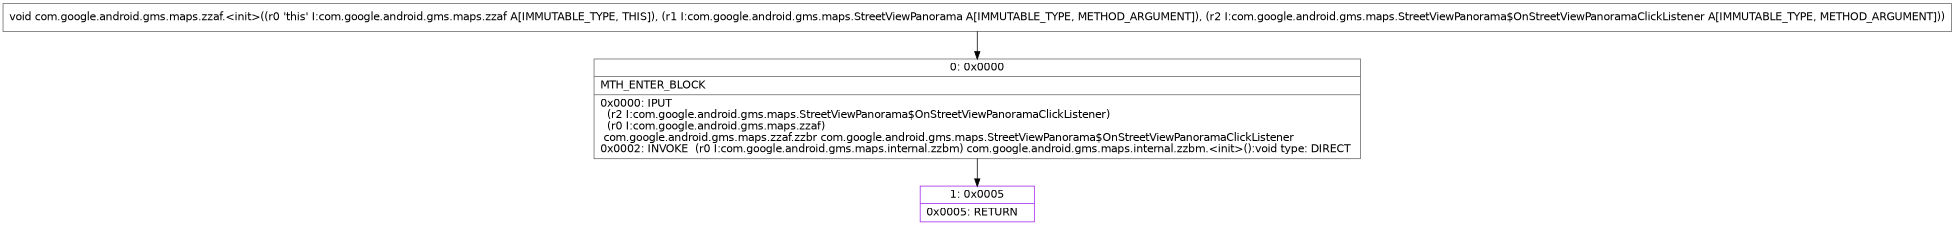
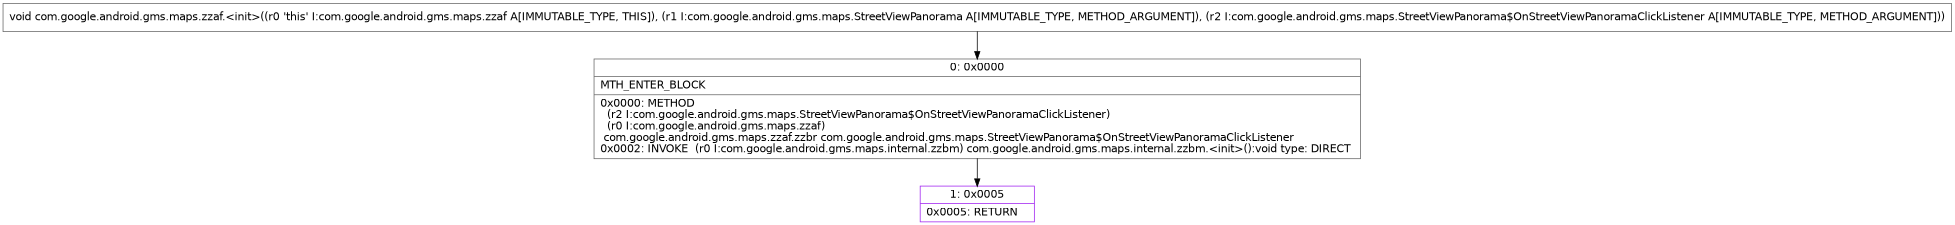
(639, 104) -> (651, 104)
